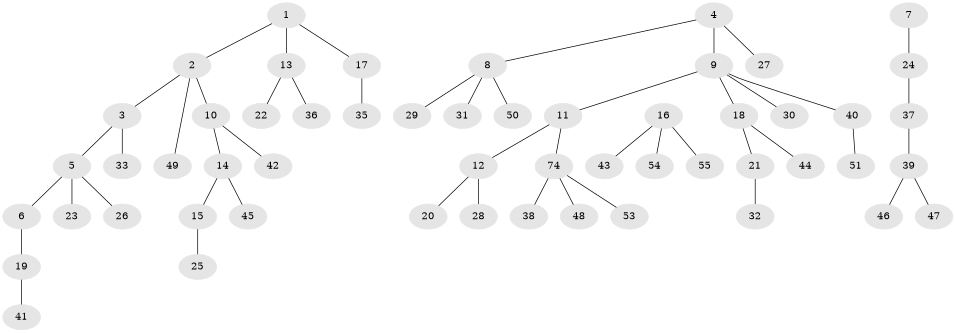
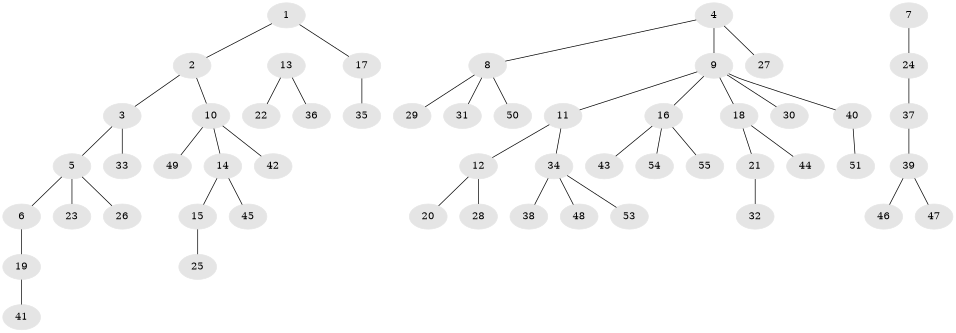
(286, 41) -> none
none -> (689, 91)
(182, 116) -> (192, 141)
(554, 166) -> (554, 166)
